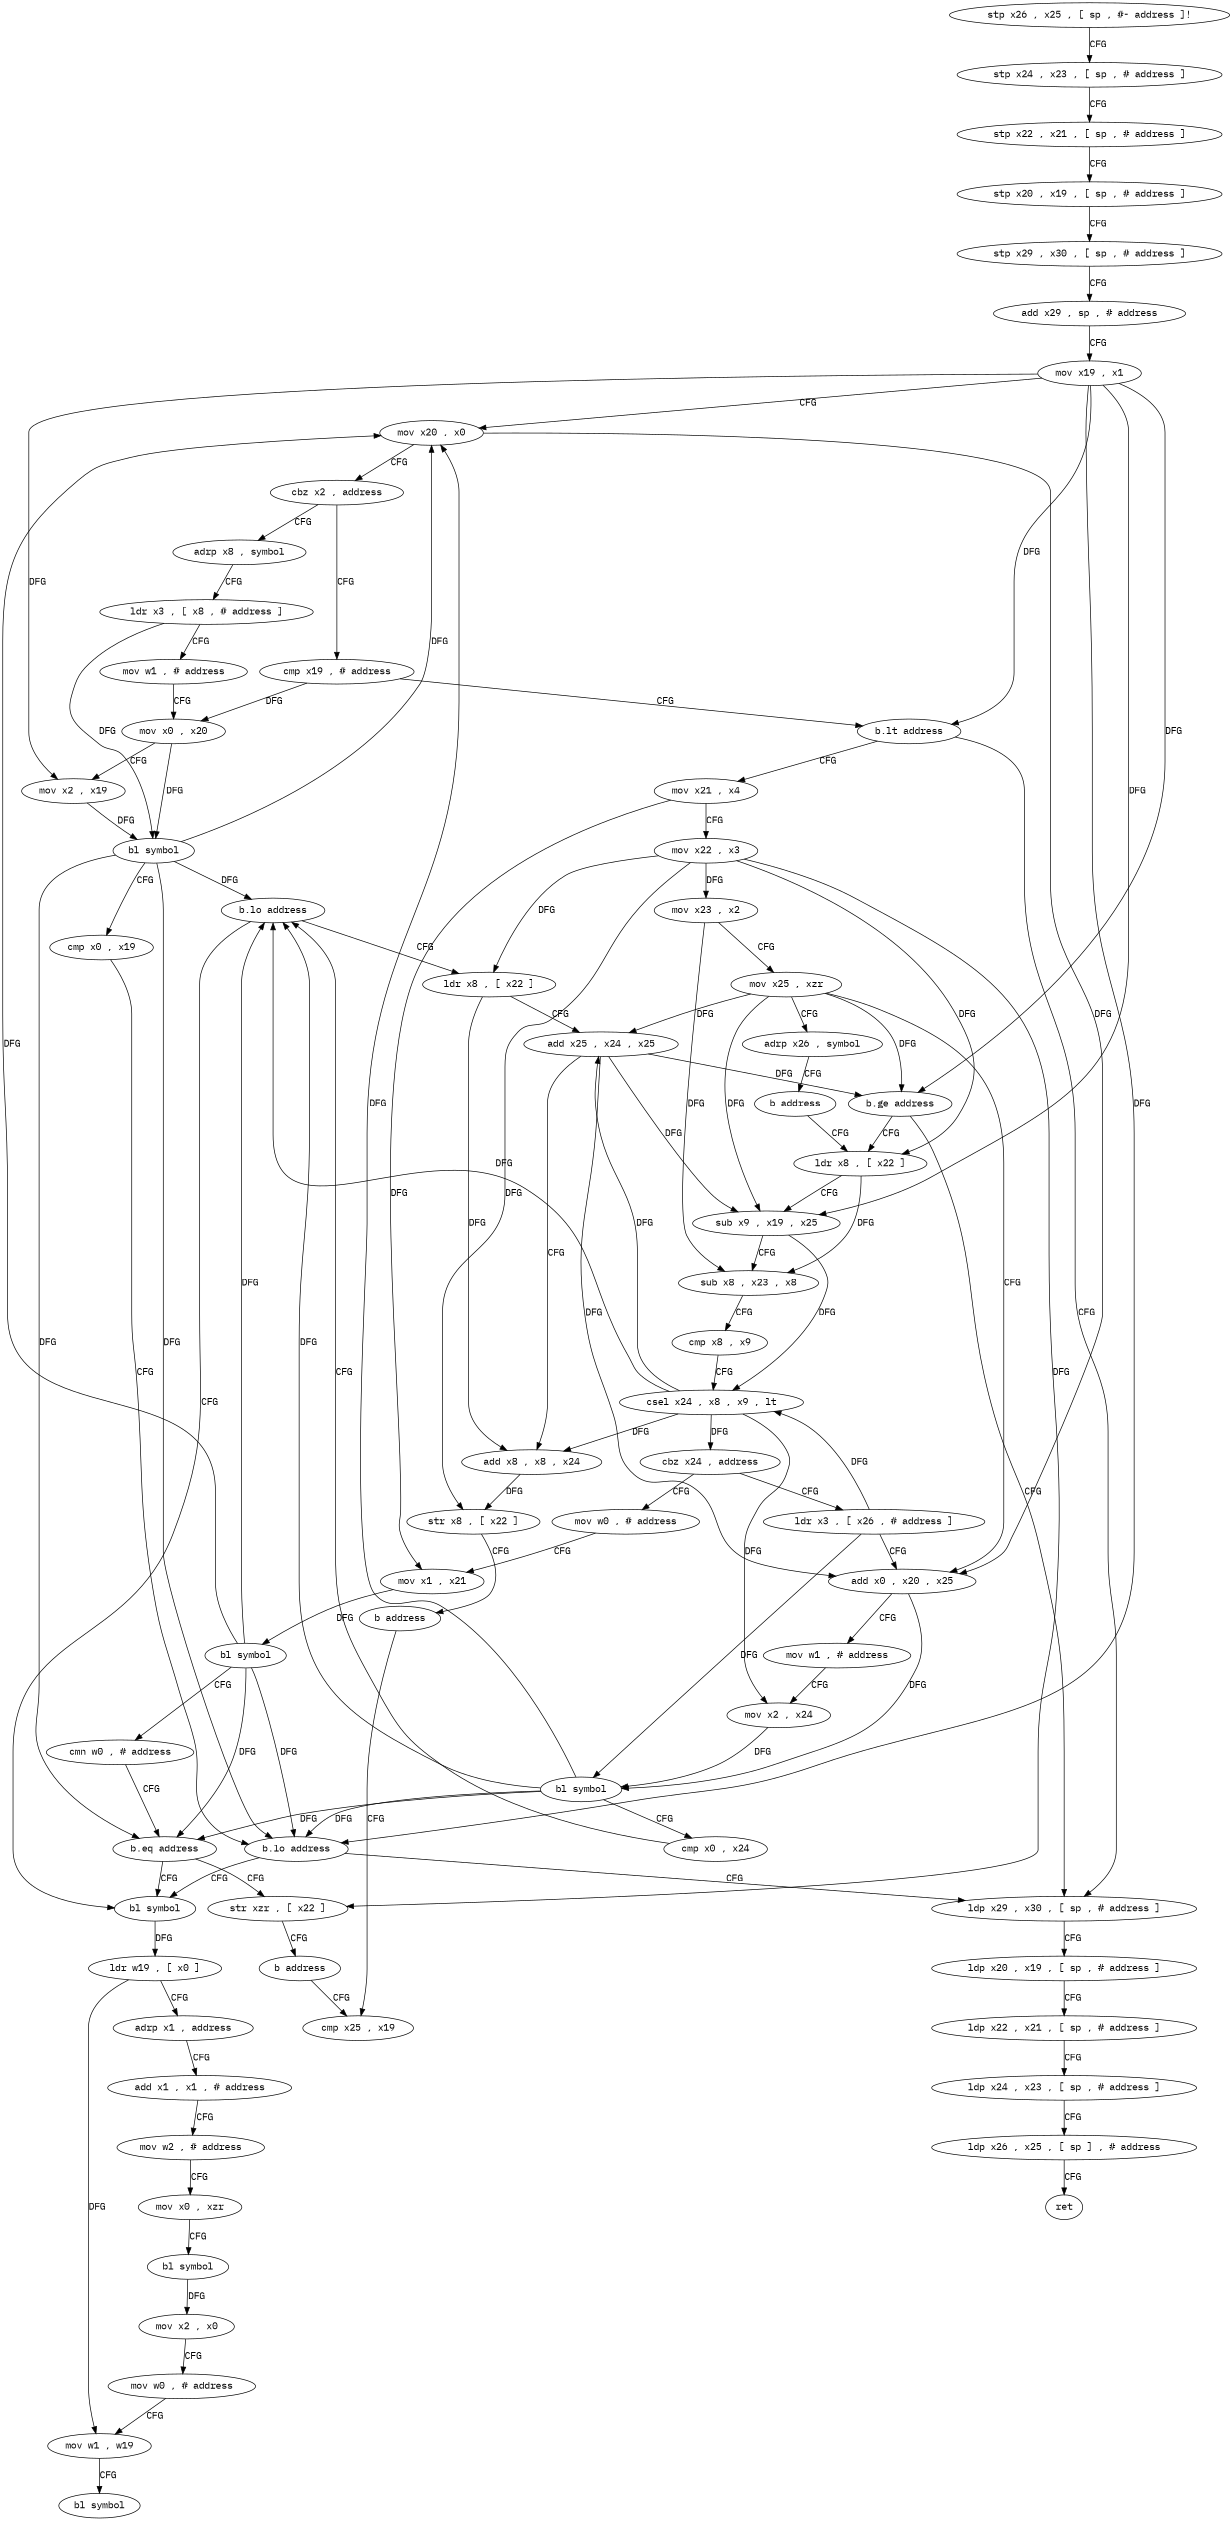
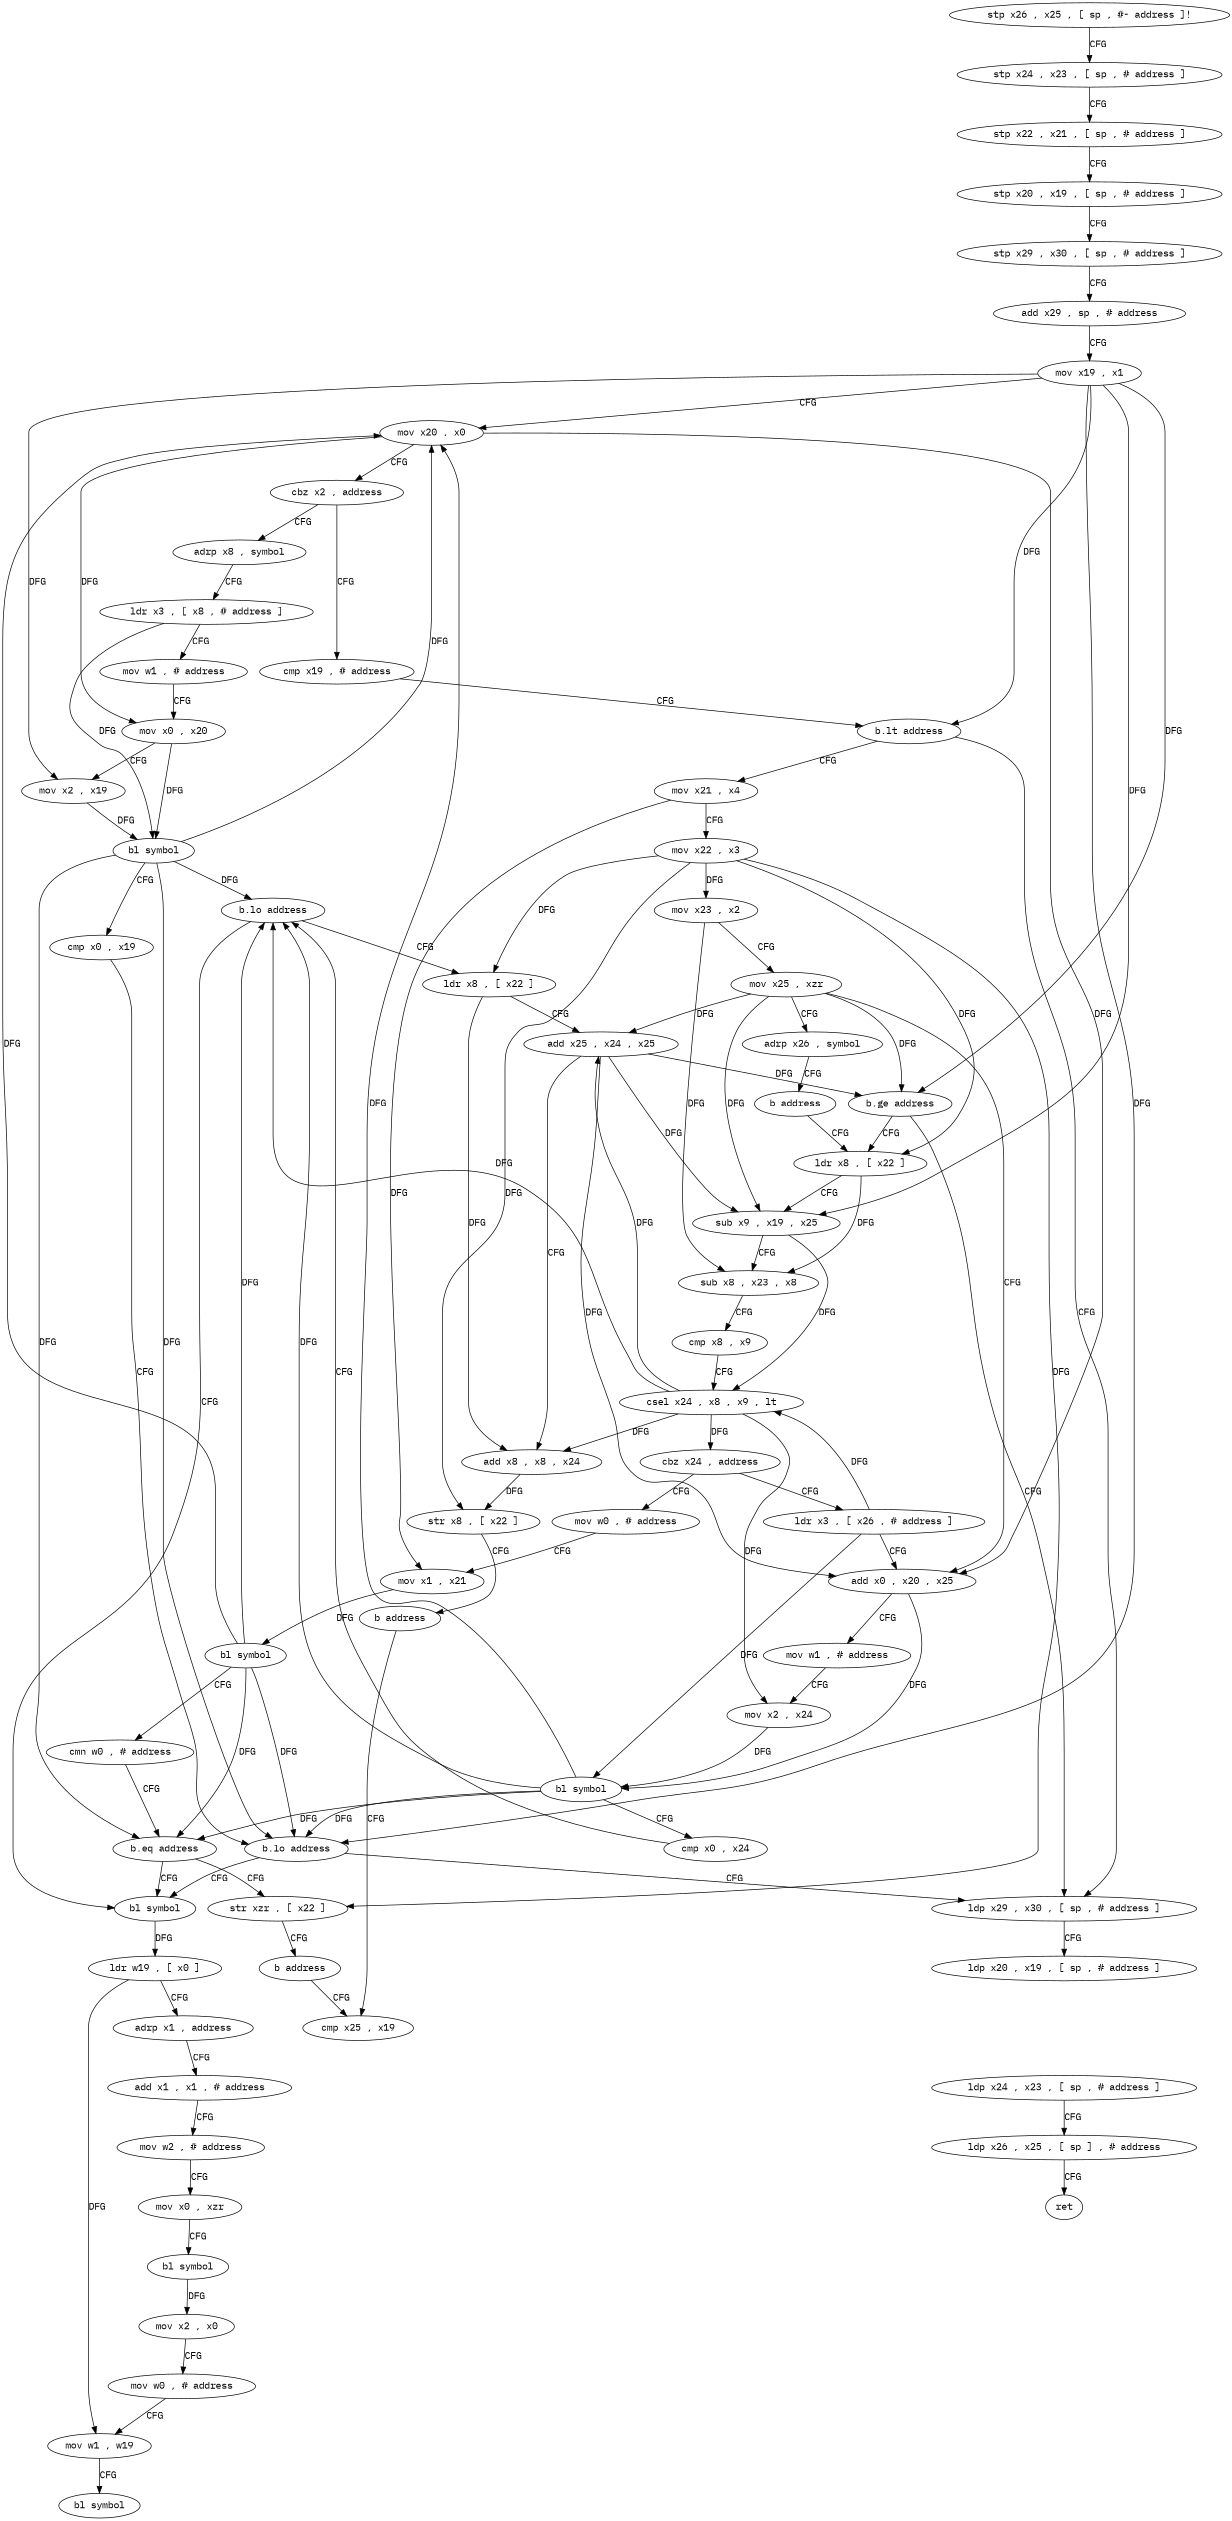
(257, 701) -> (104, 476)
(1064, 2028) -> none
